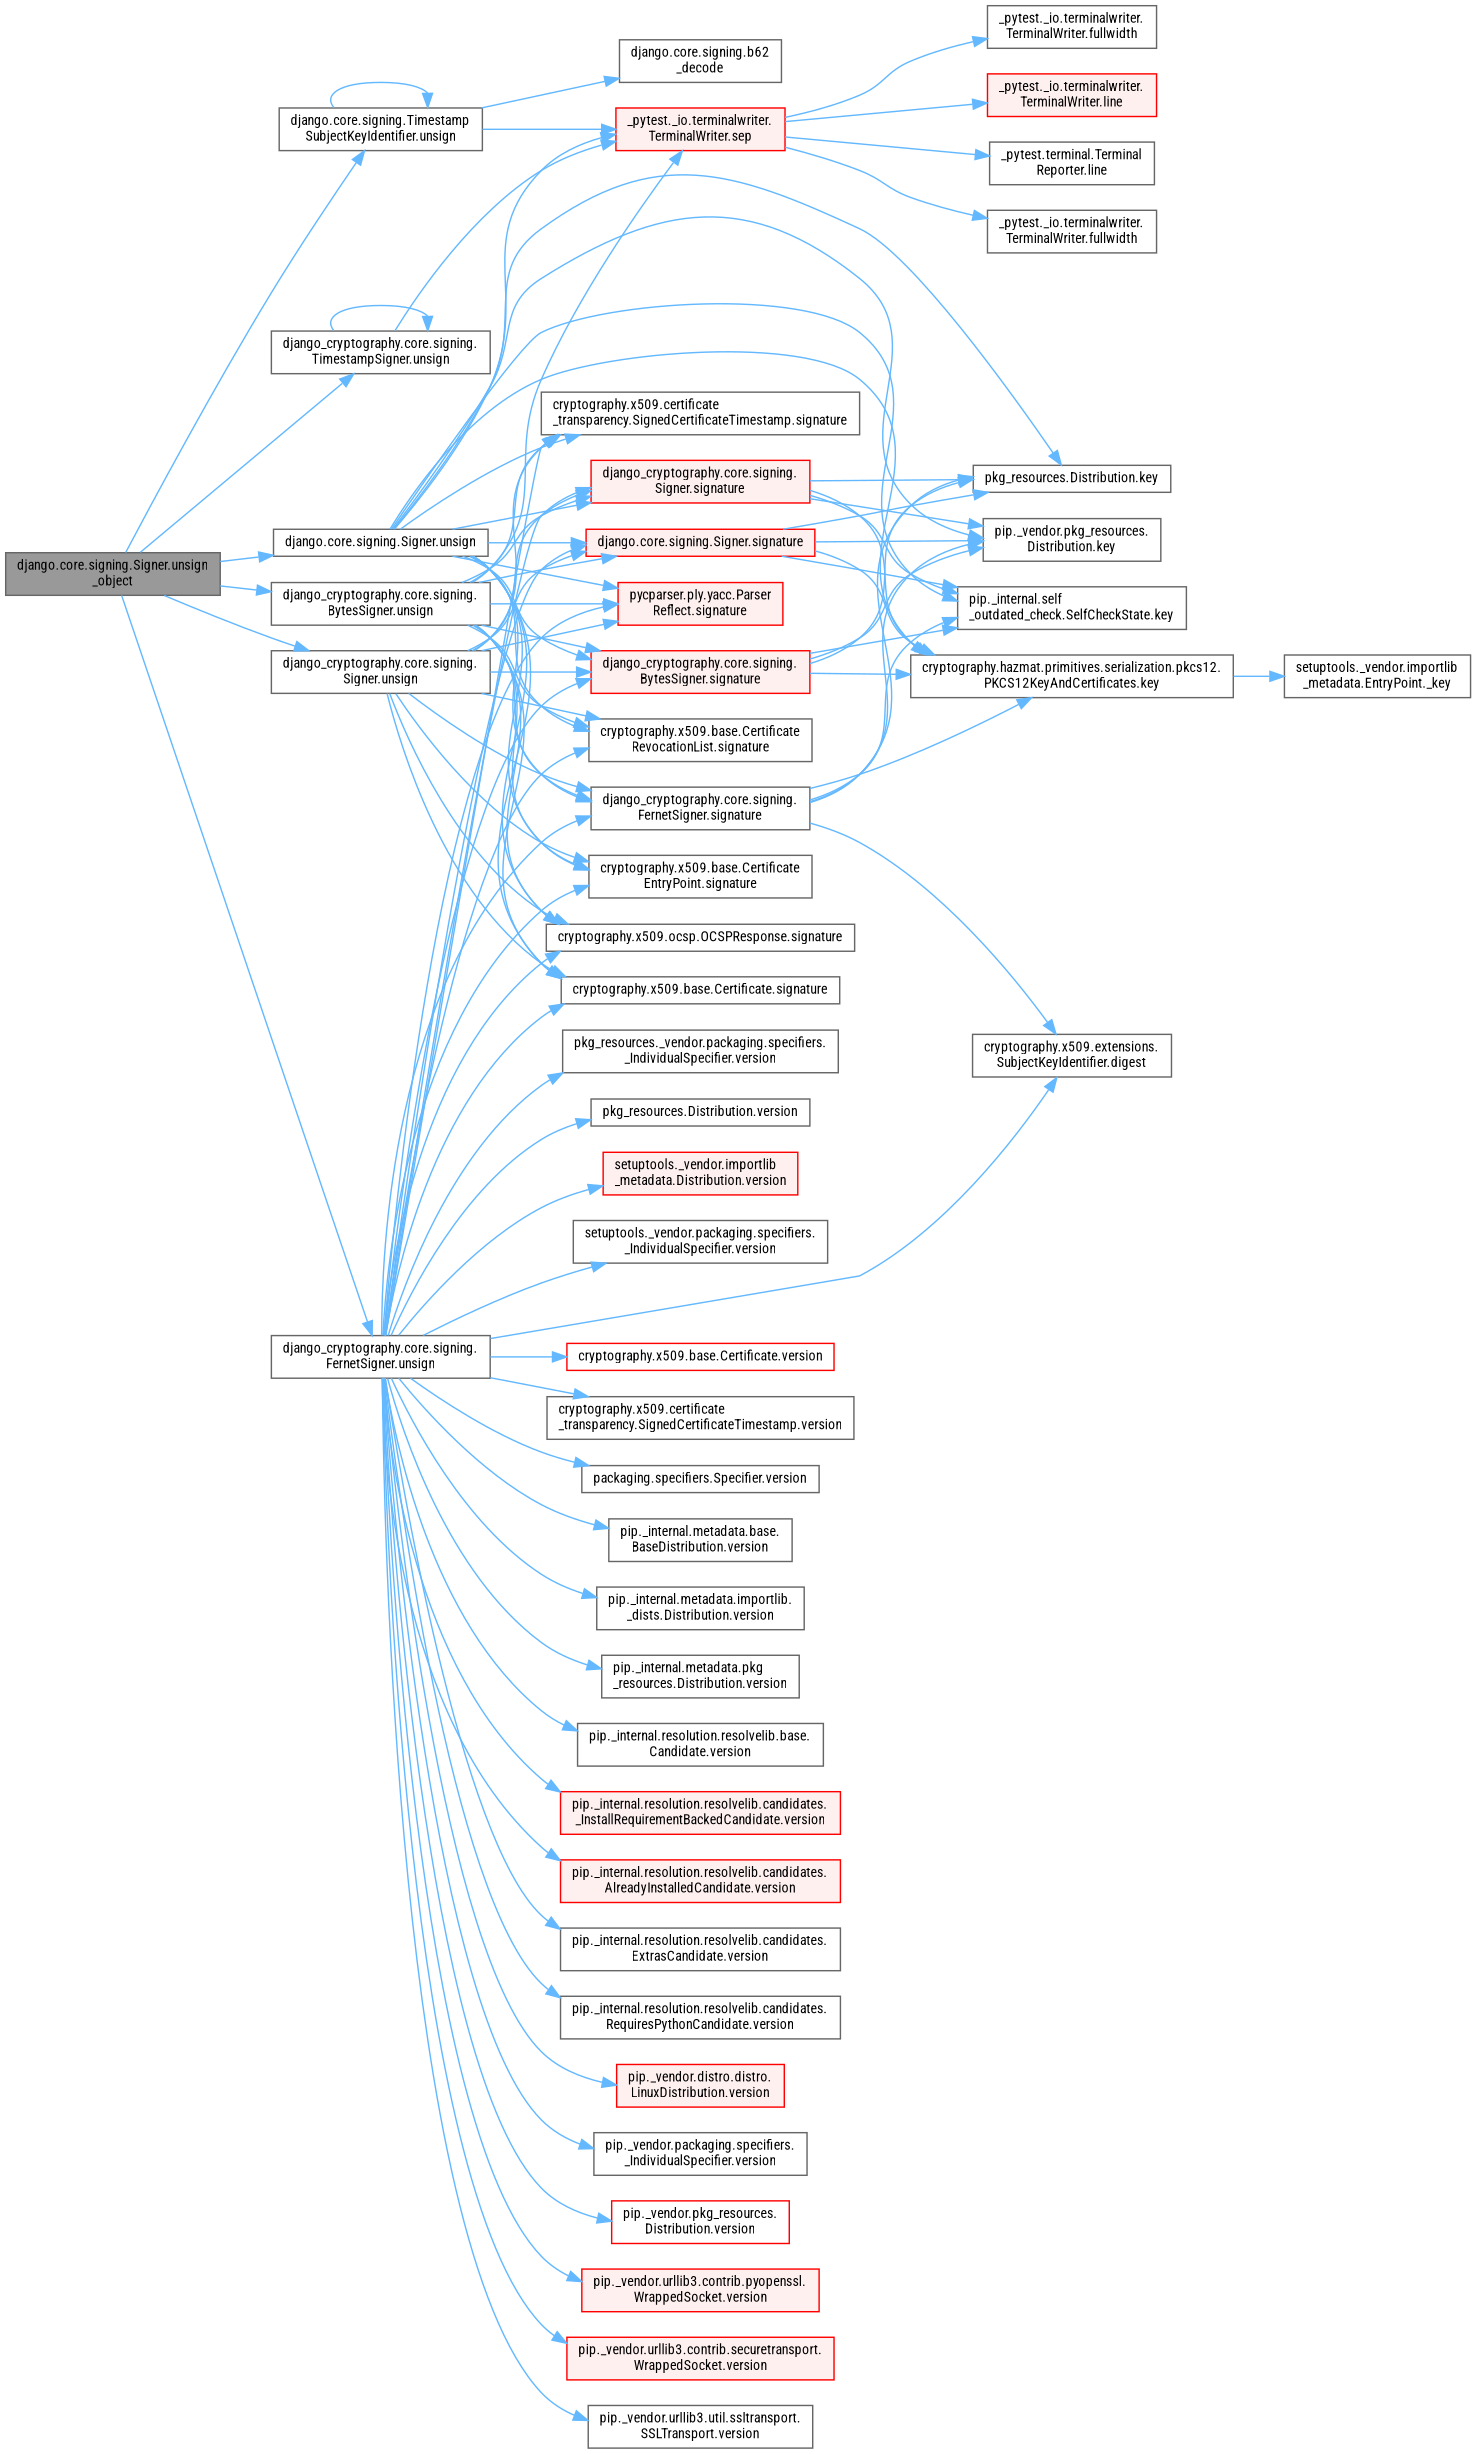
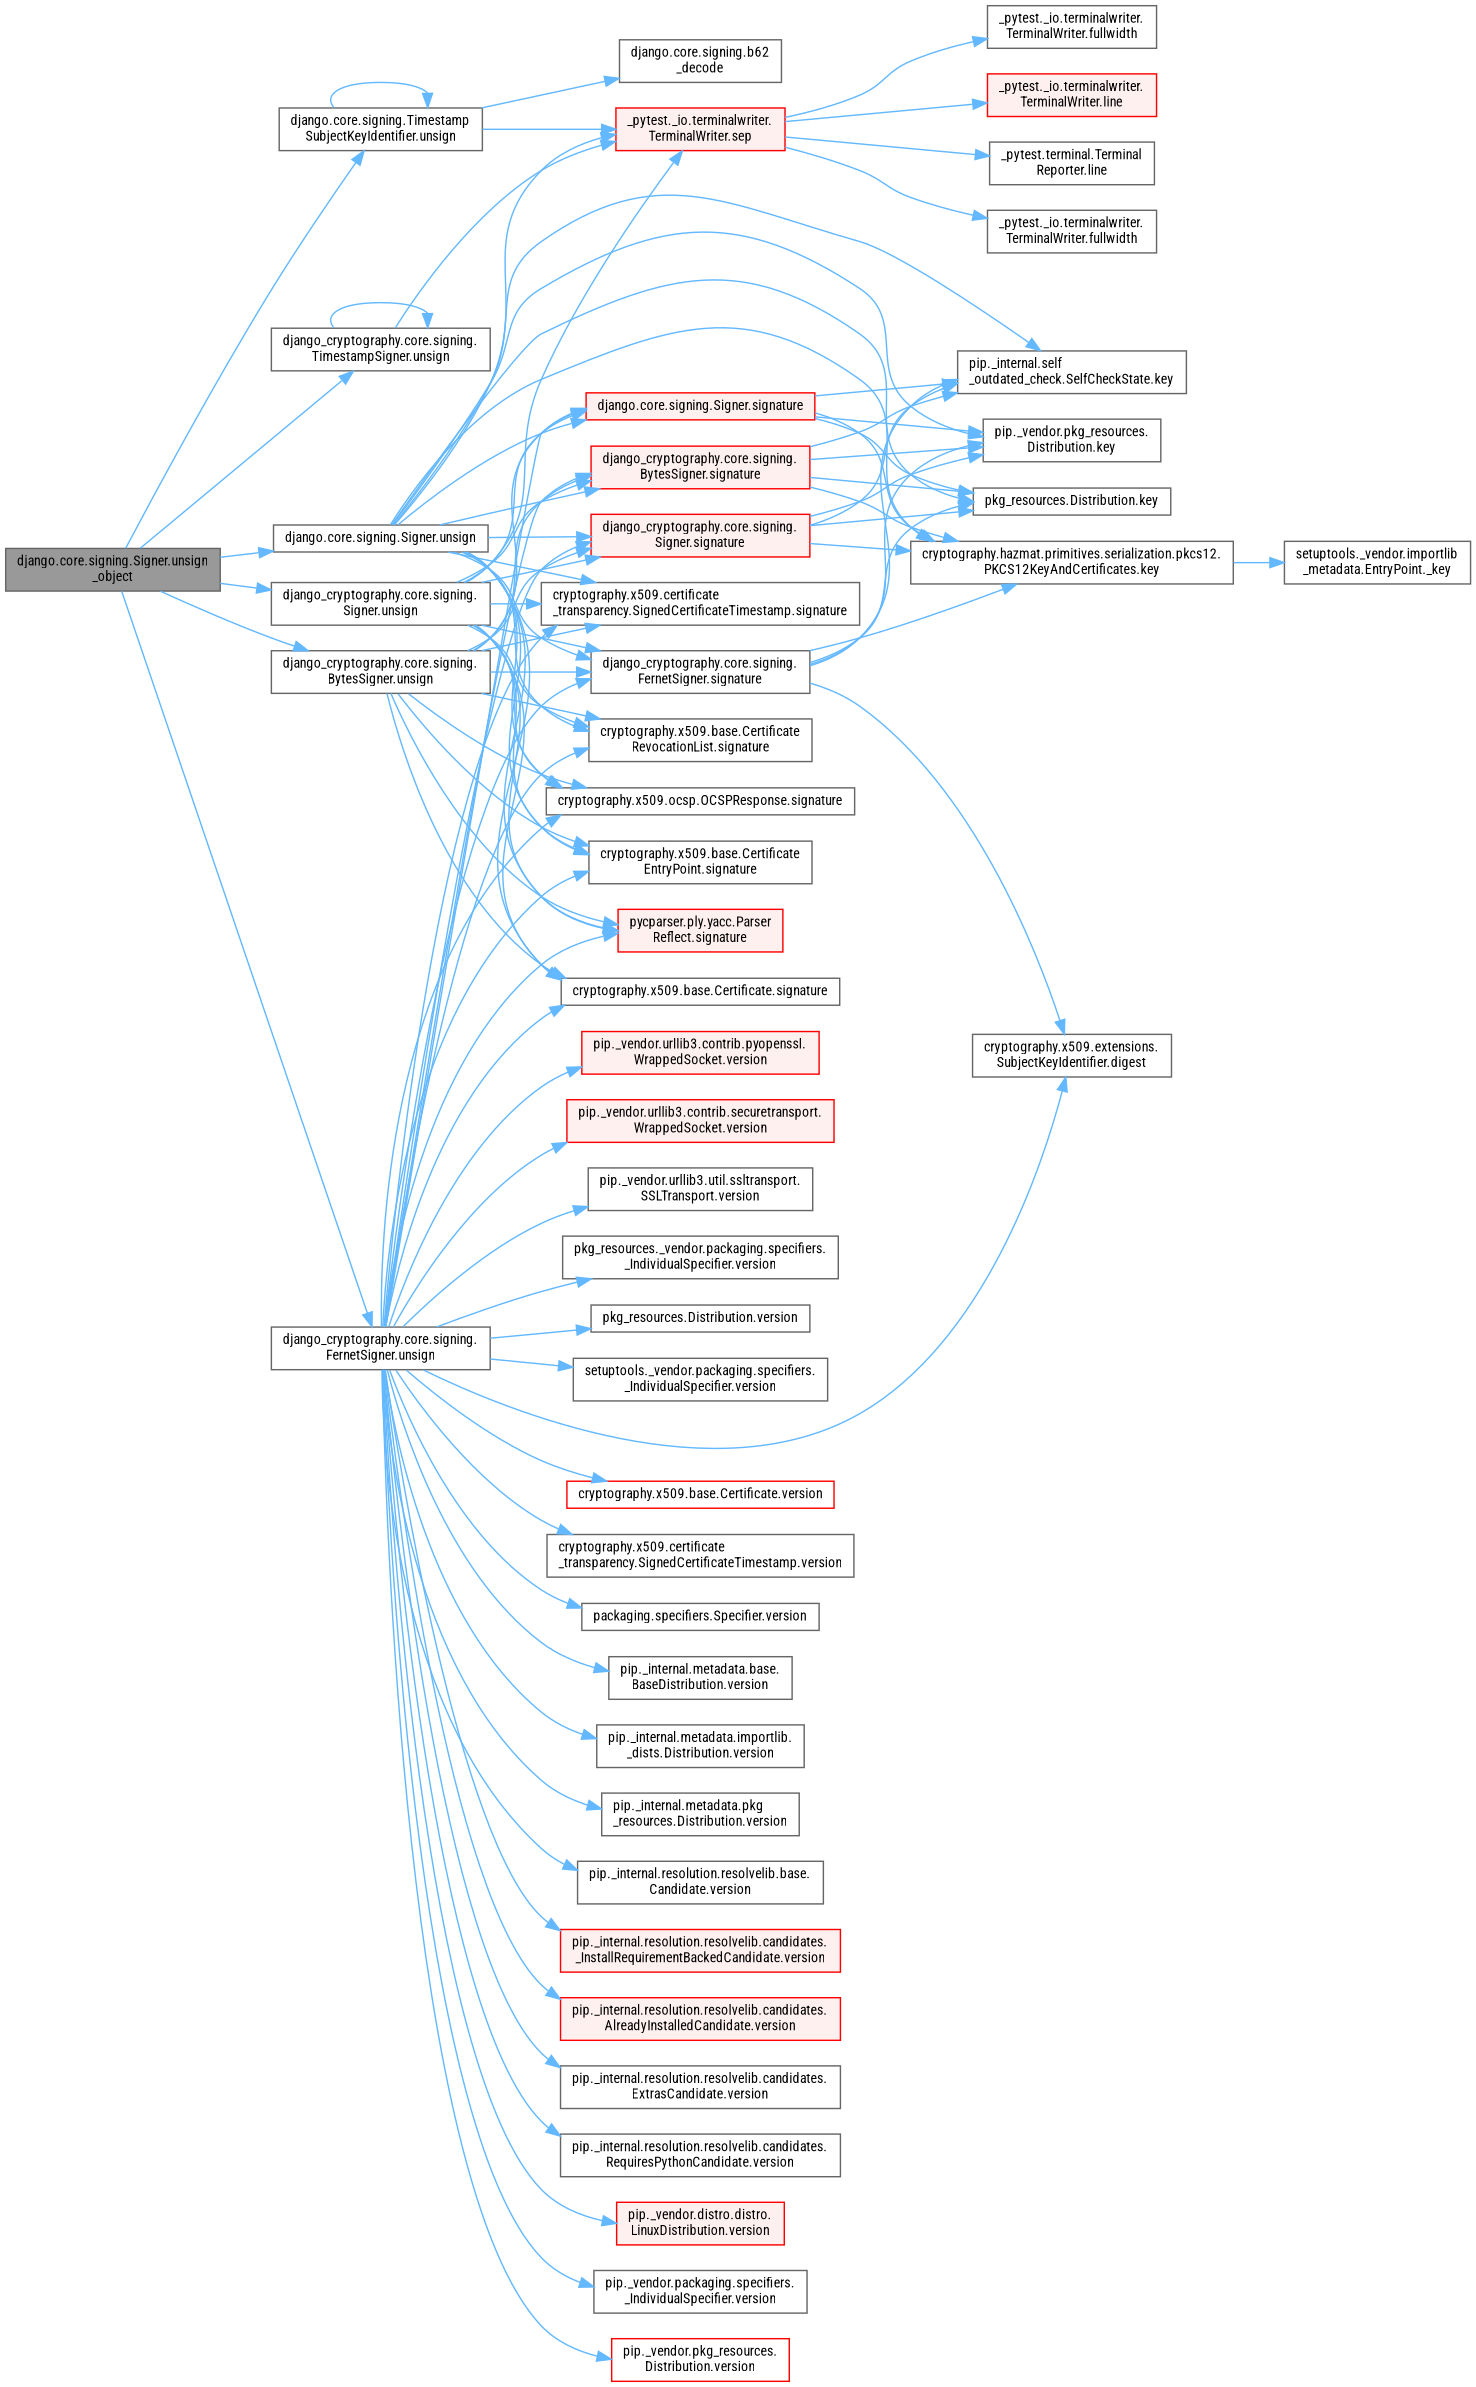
(548, 365) -> (547, 367)
(700, 1174) -> none
